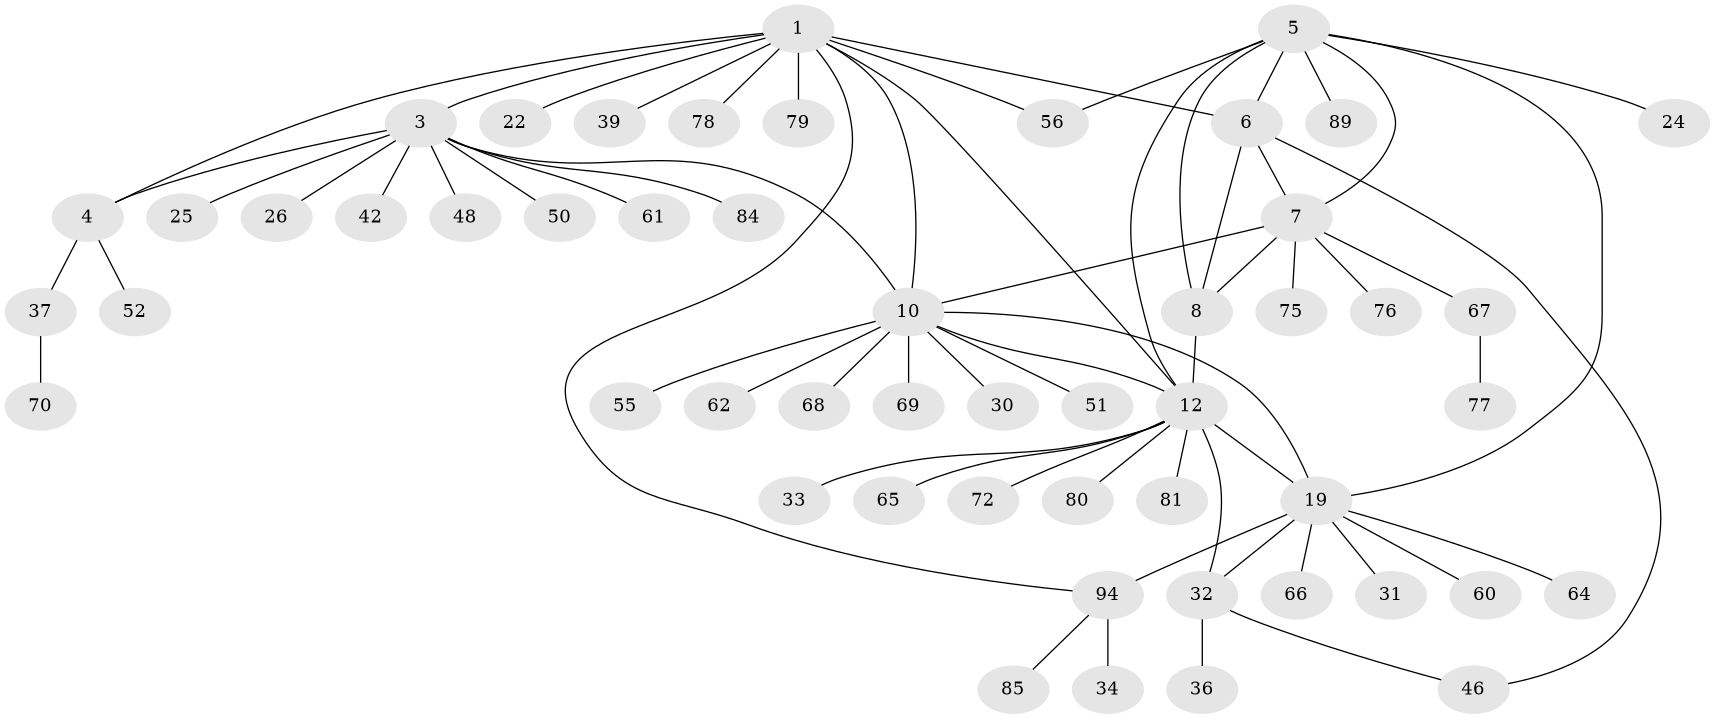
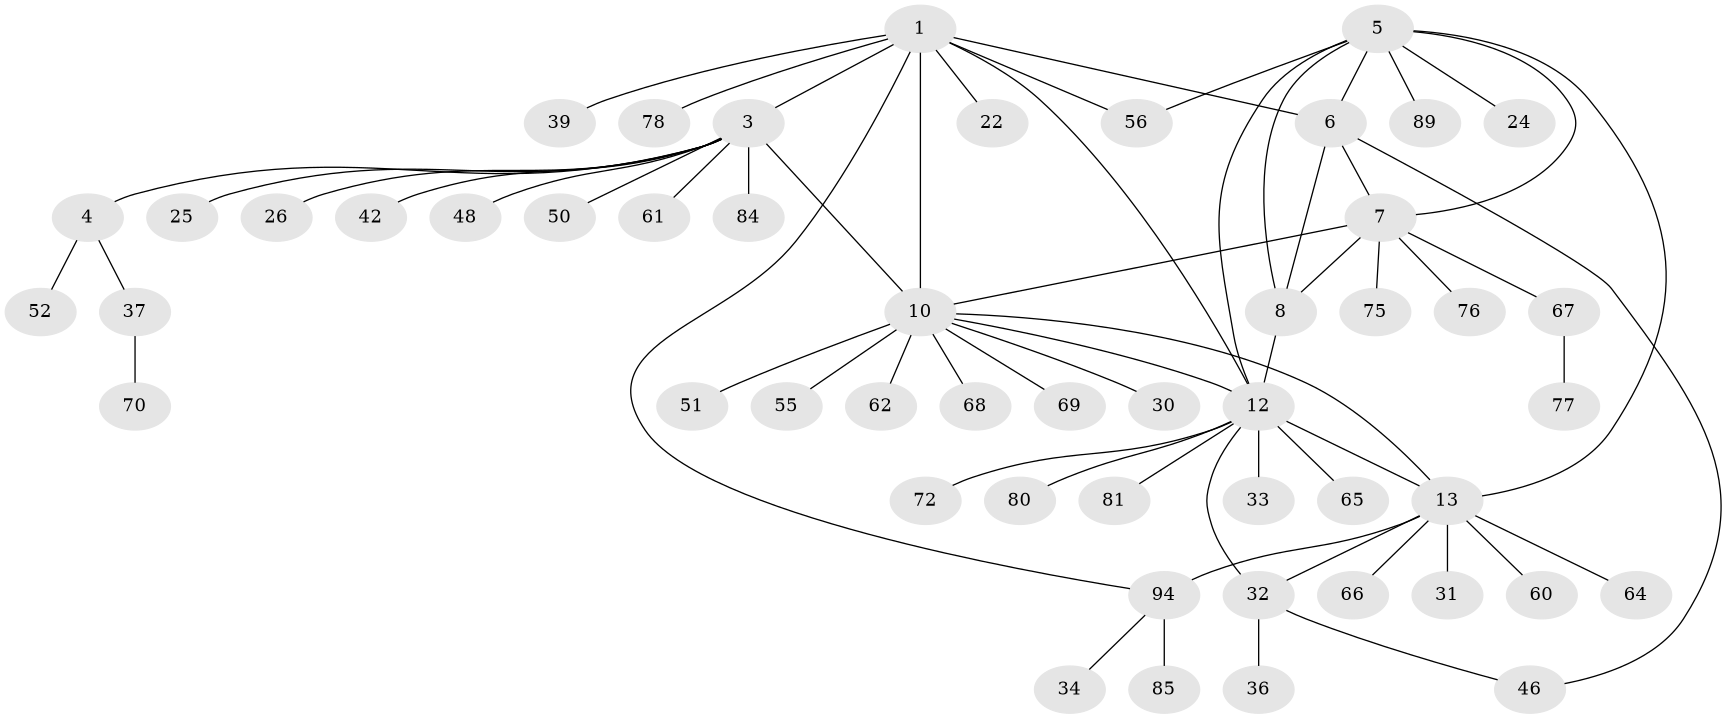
(431, 85) -> none
(798, 123) -> none
(1316, 501) -> (1447, 501)
